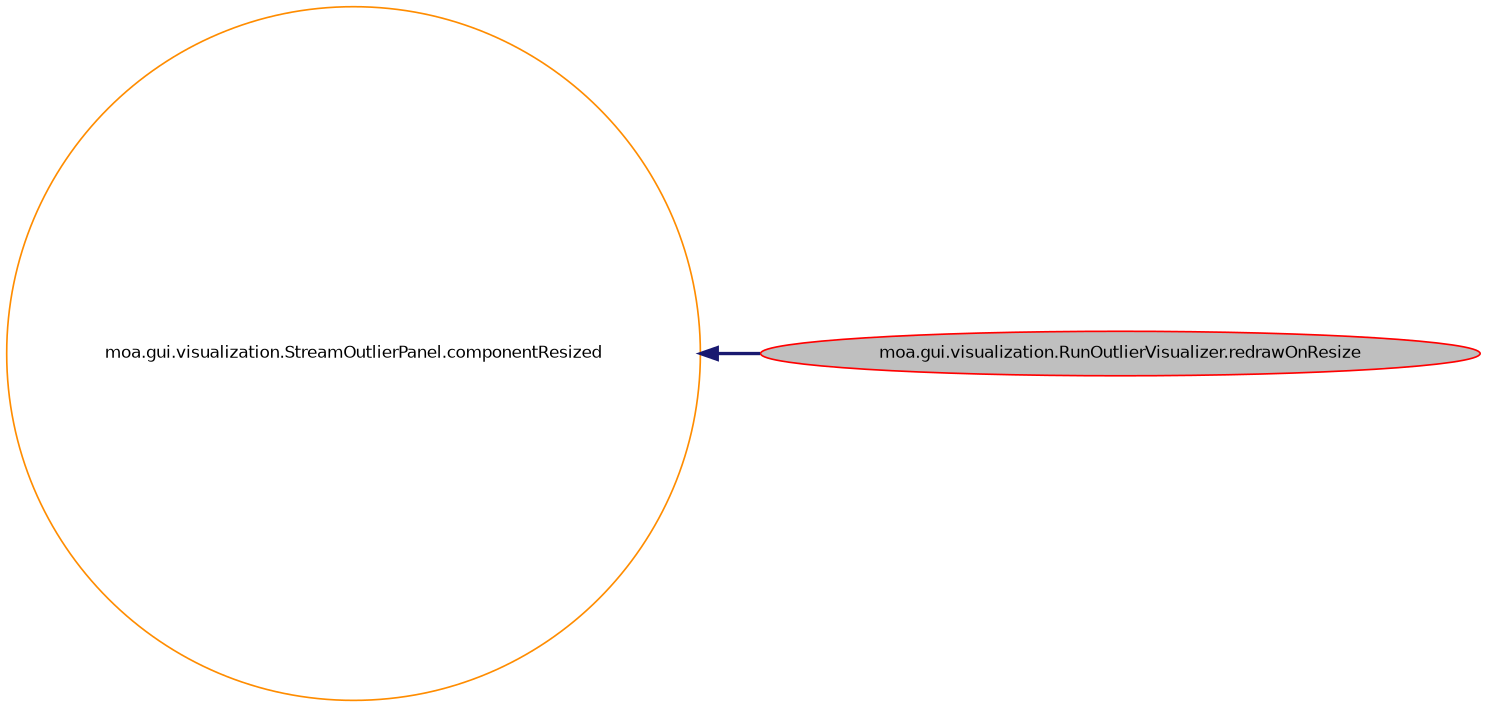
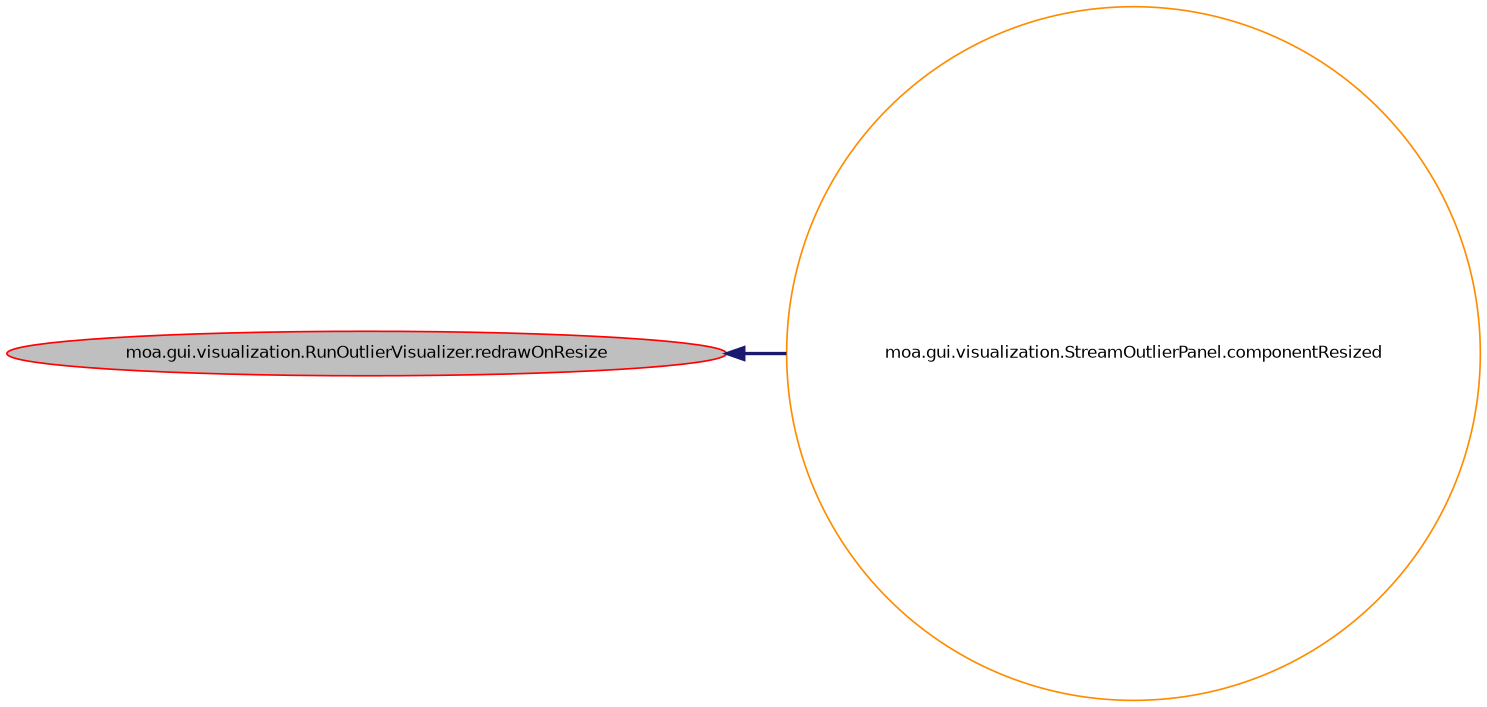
(739, 354) -> (765, 354)
